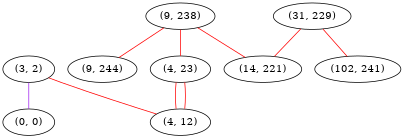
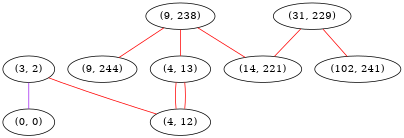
(180, 69) -> (180, 69)
